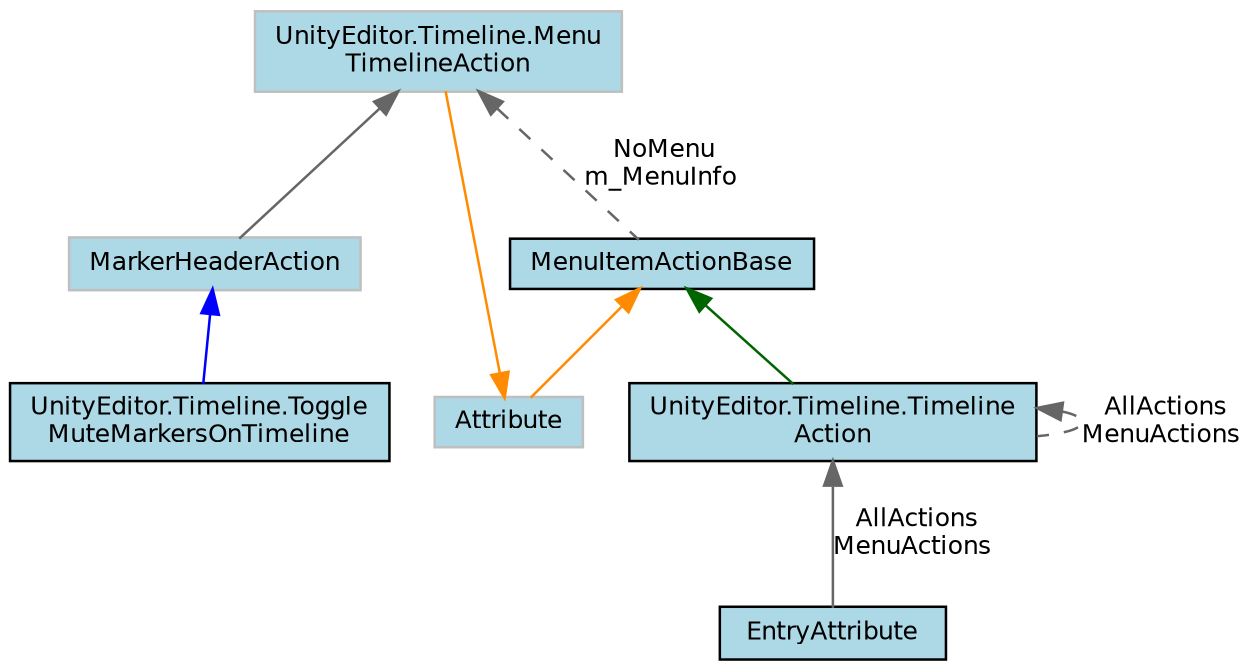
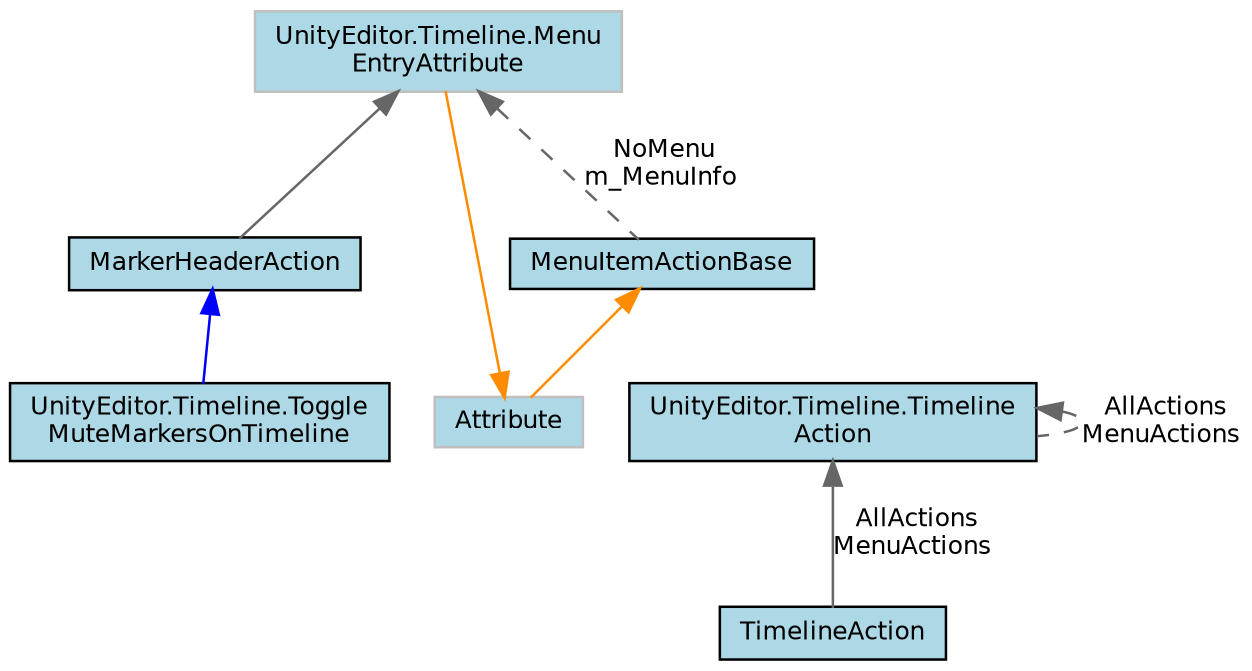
(438, 52) -> (438, 52)
(215, 264) -> (215, 264)
(749, 345) -> none
(833, 633) -> (833, 633)
